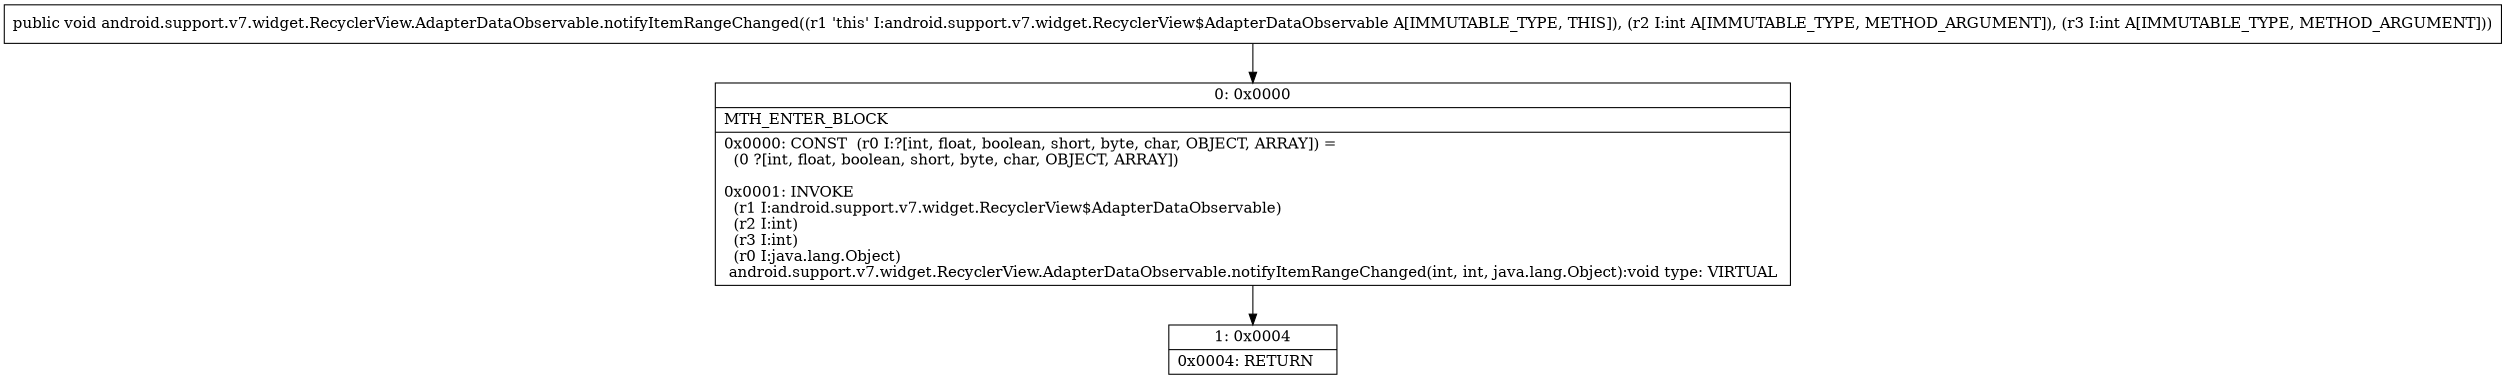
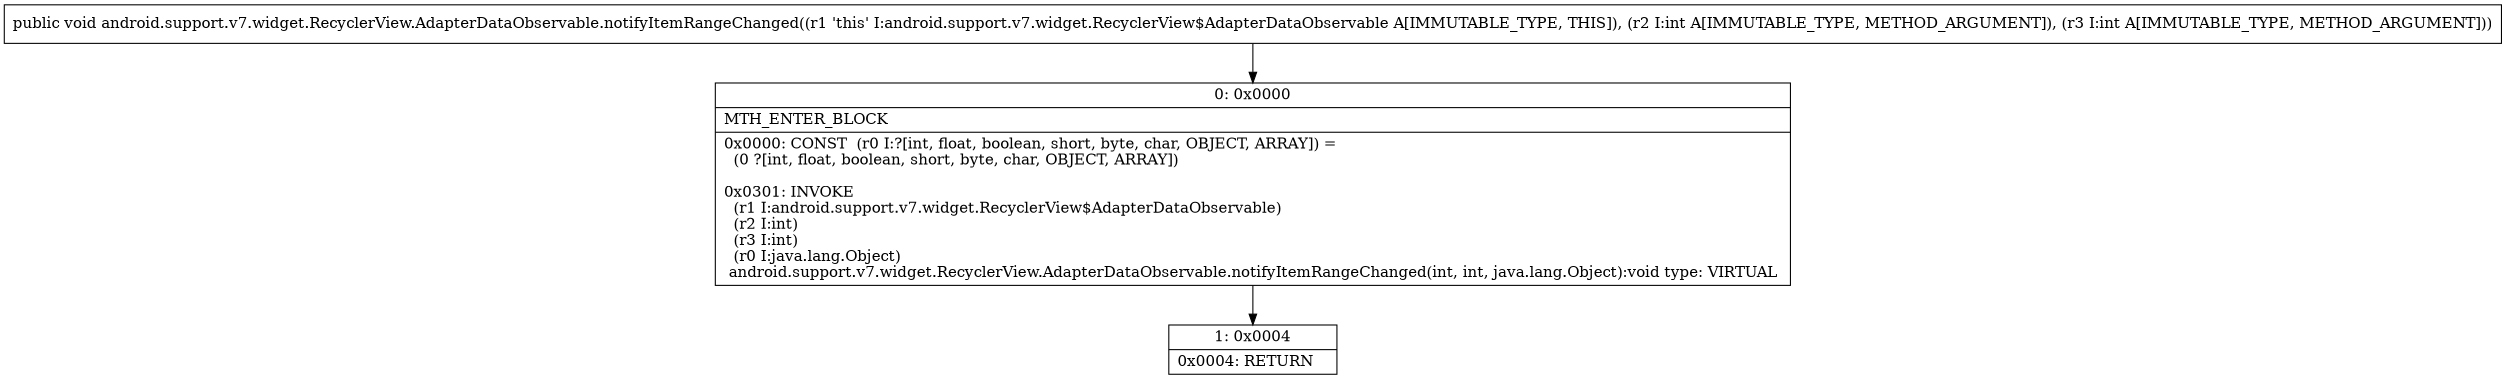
(794, 192) -> (794, 192)
